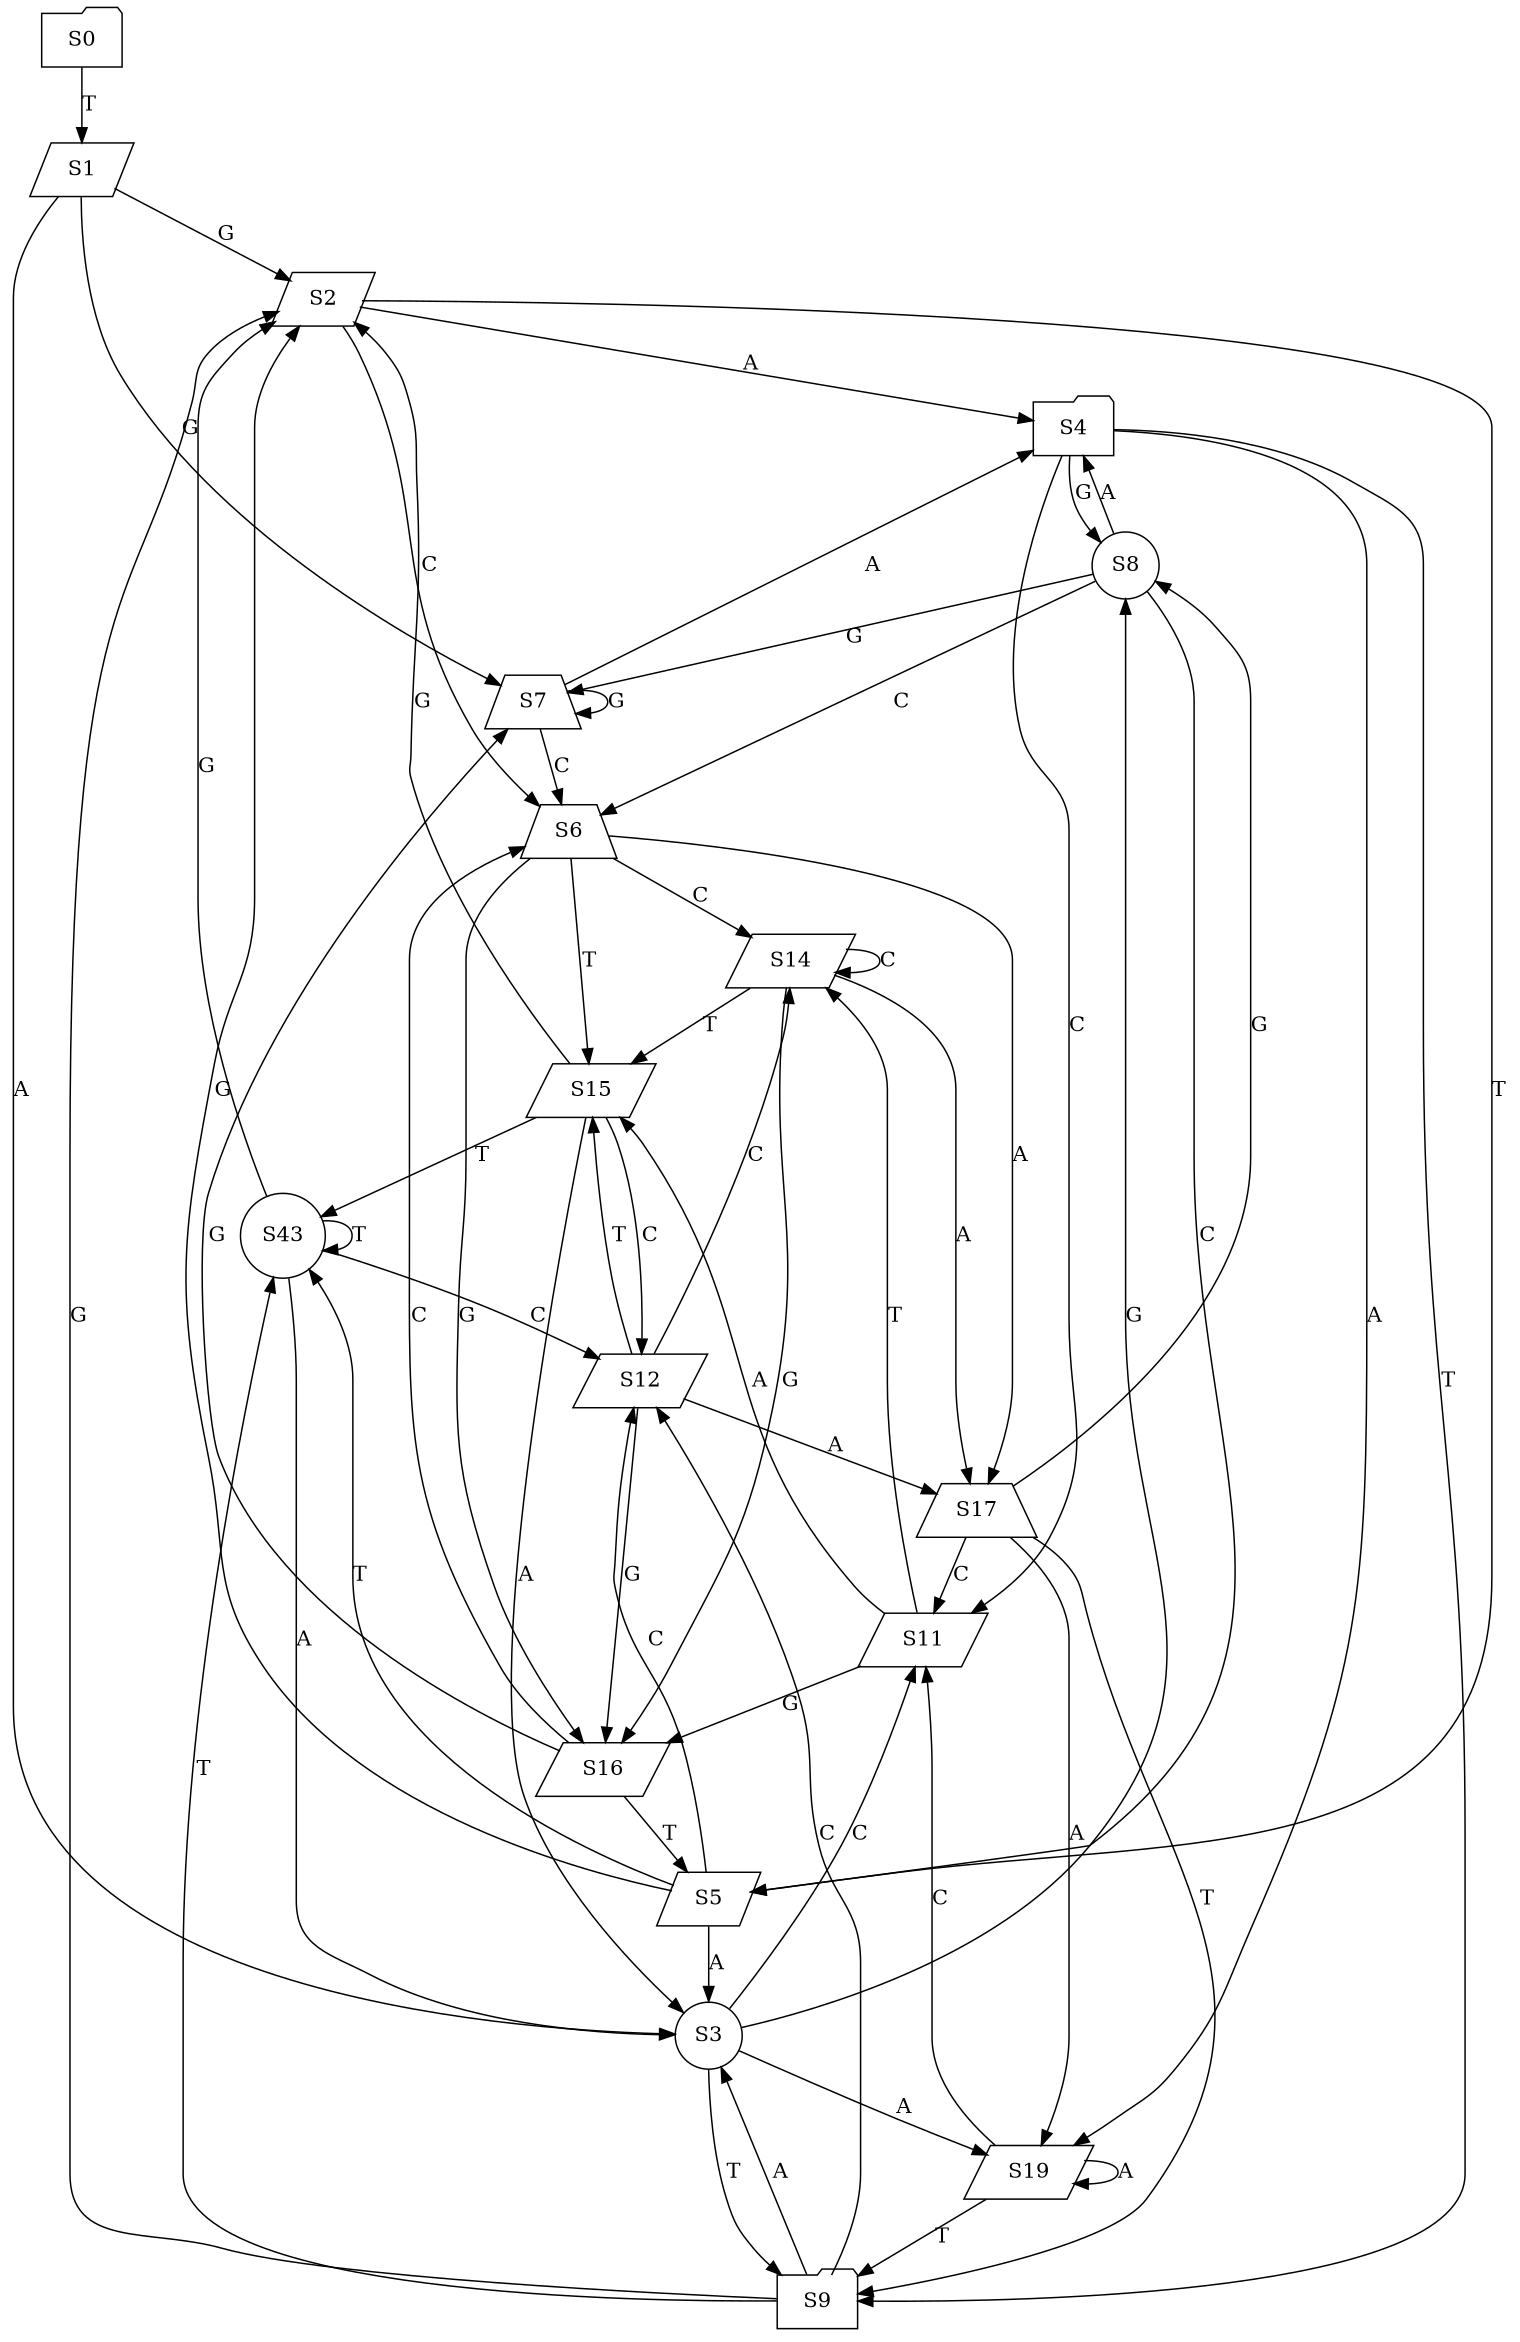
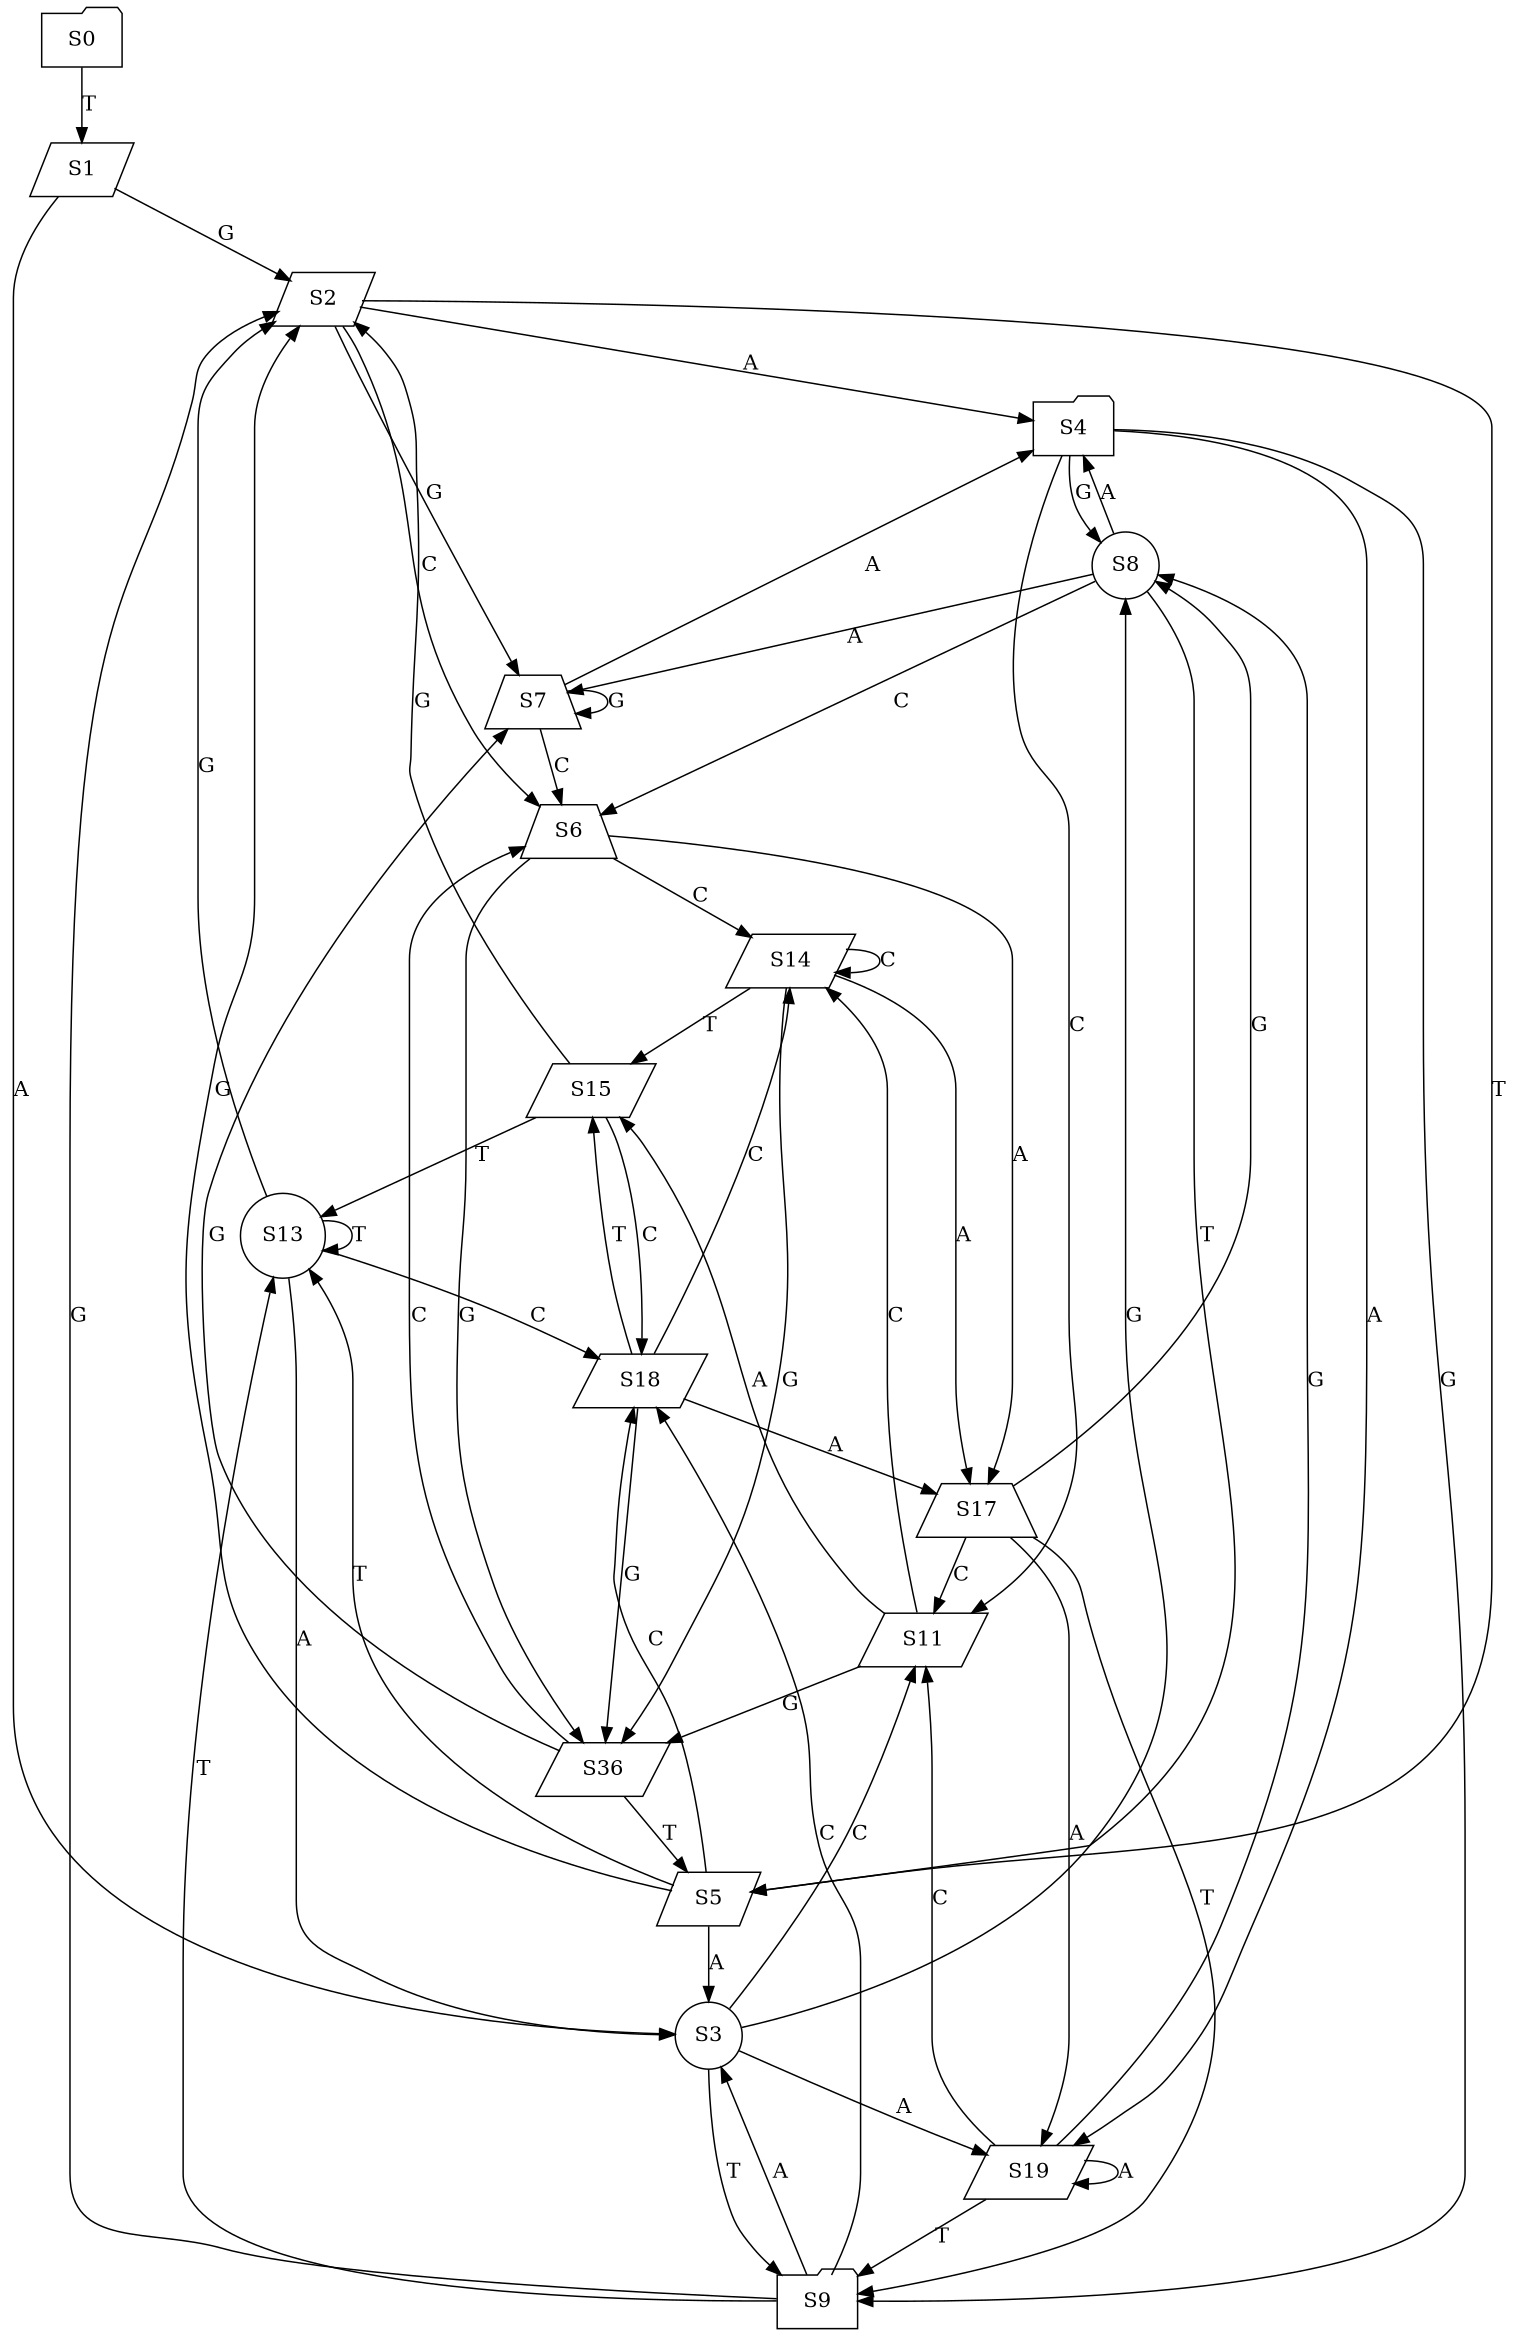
(215, 490) -> (430, 512)
(855, 637) -> (855, 637)
(579, 954) -> none
(283, 1236) -> (283, 1236)
(1207, 1236) -> (1207, 1236)
(896, 1316) -> (896, 1316)
none -> (1308, 1361)
(640, 1381) -> (640, 1381)
(1449, 1381) -> (1449, 1381)
(516, 1583) -> none
(603, 1770) -> (603, 1770)
